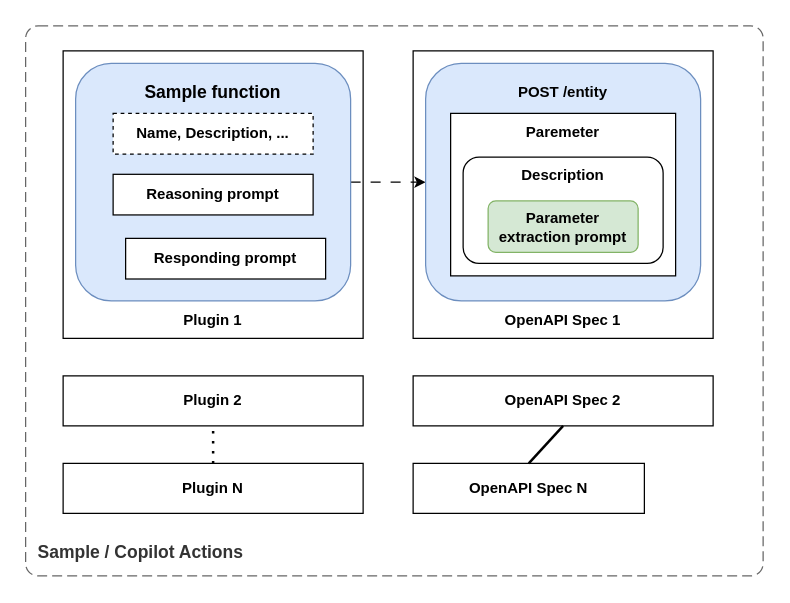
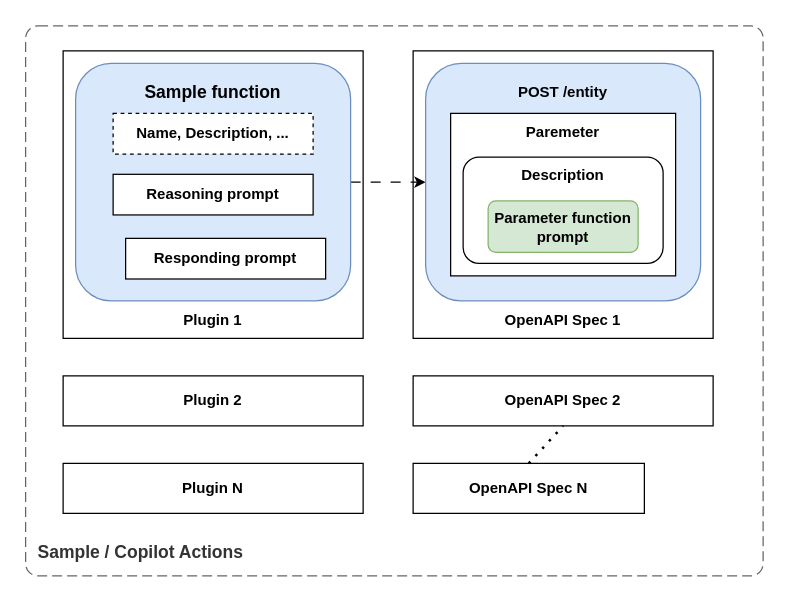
(563, 227) -> (563, 227)
(546, 444) -> (546, 444)
(213, 445) -> none
